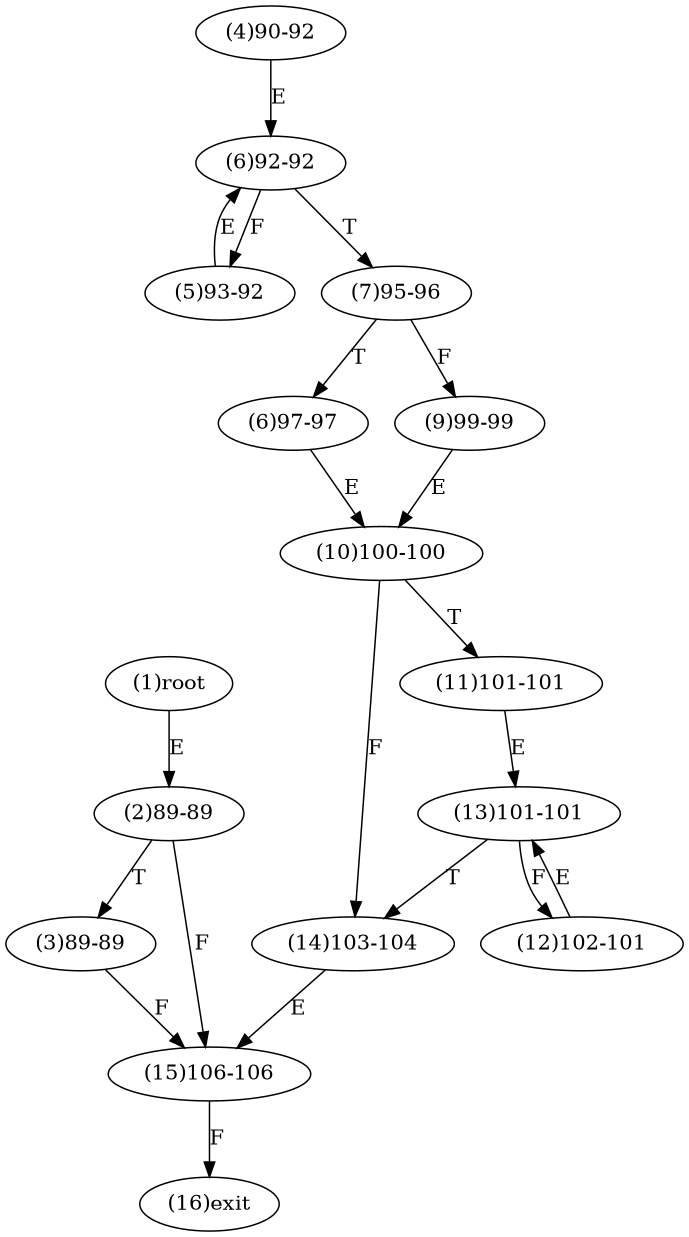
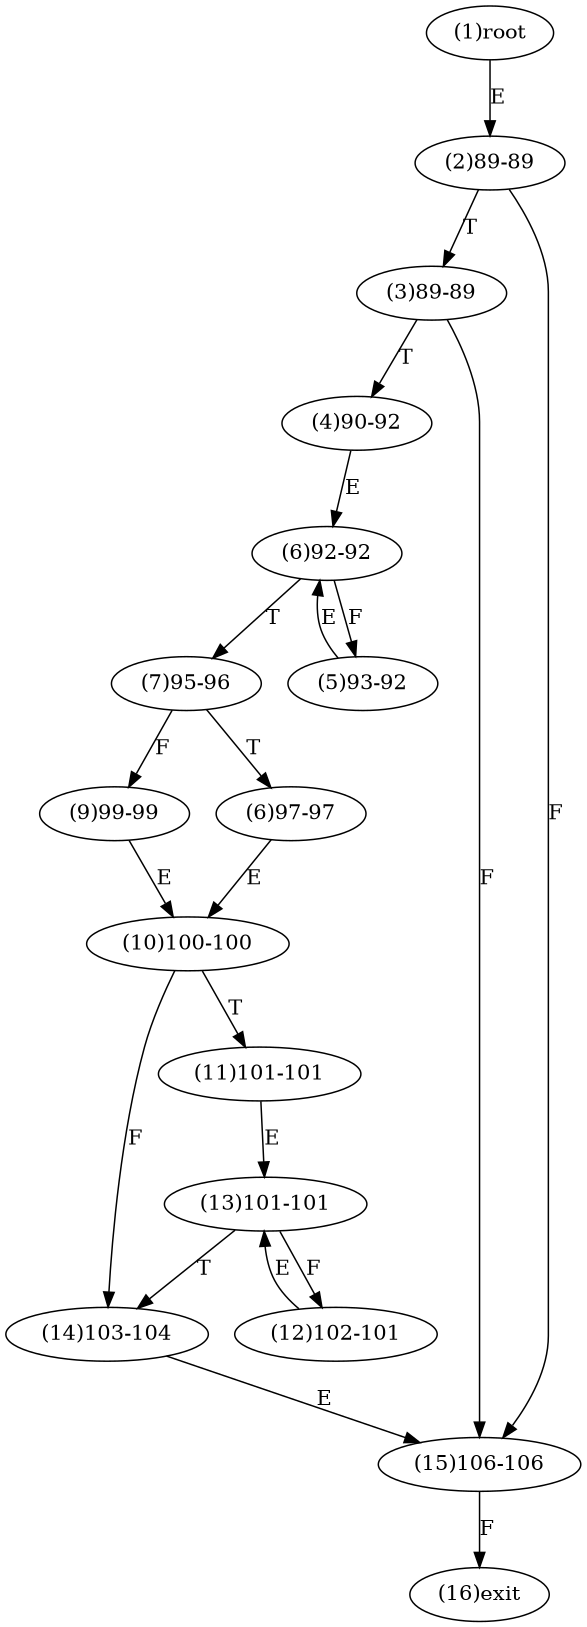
none -> (398, 352)
